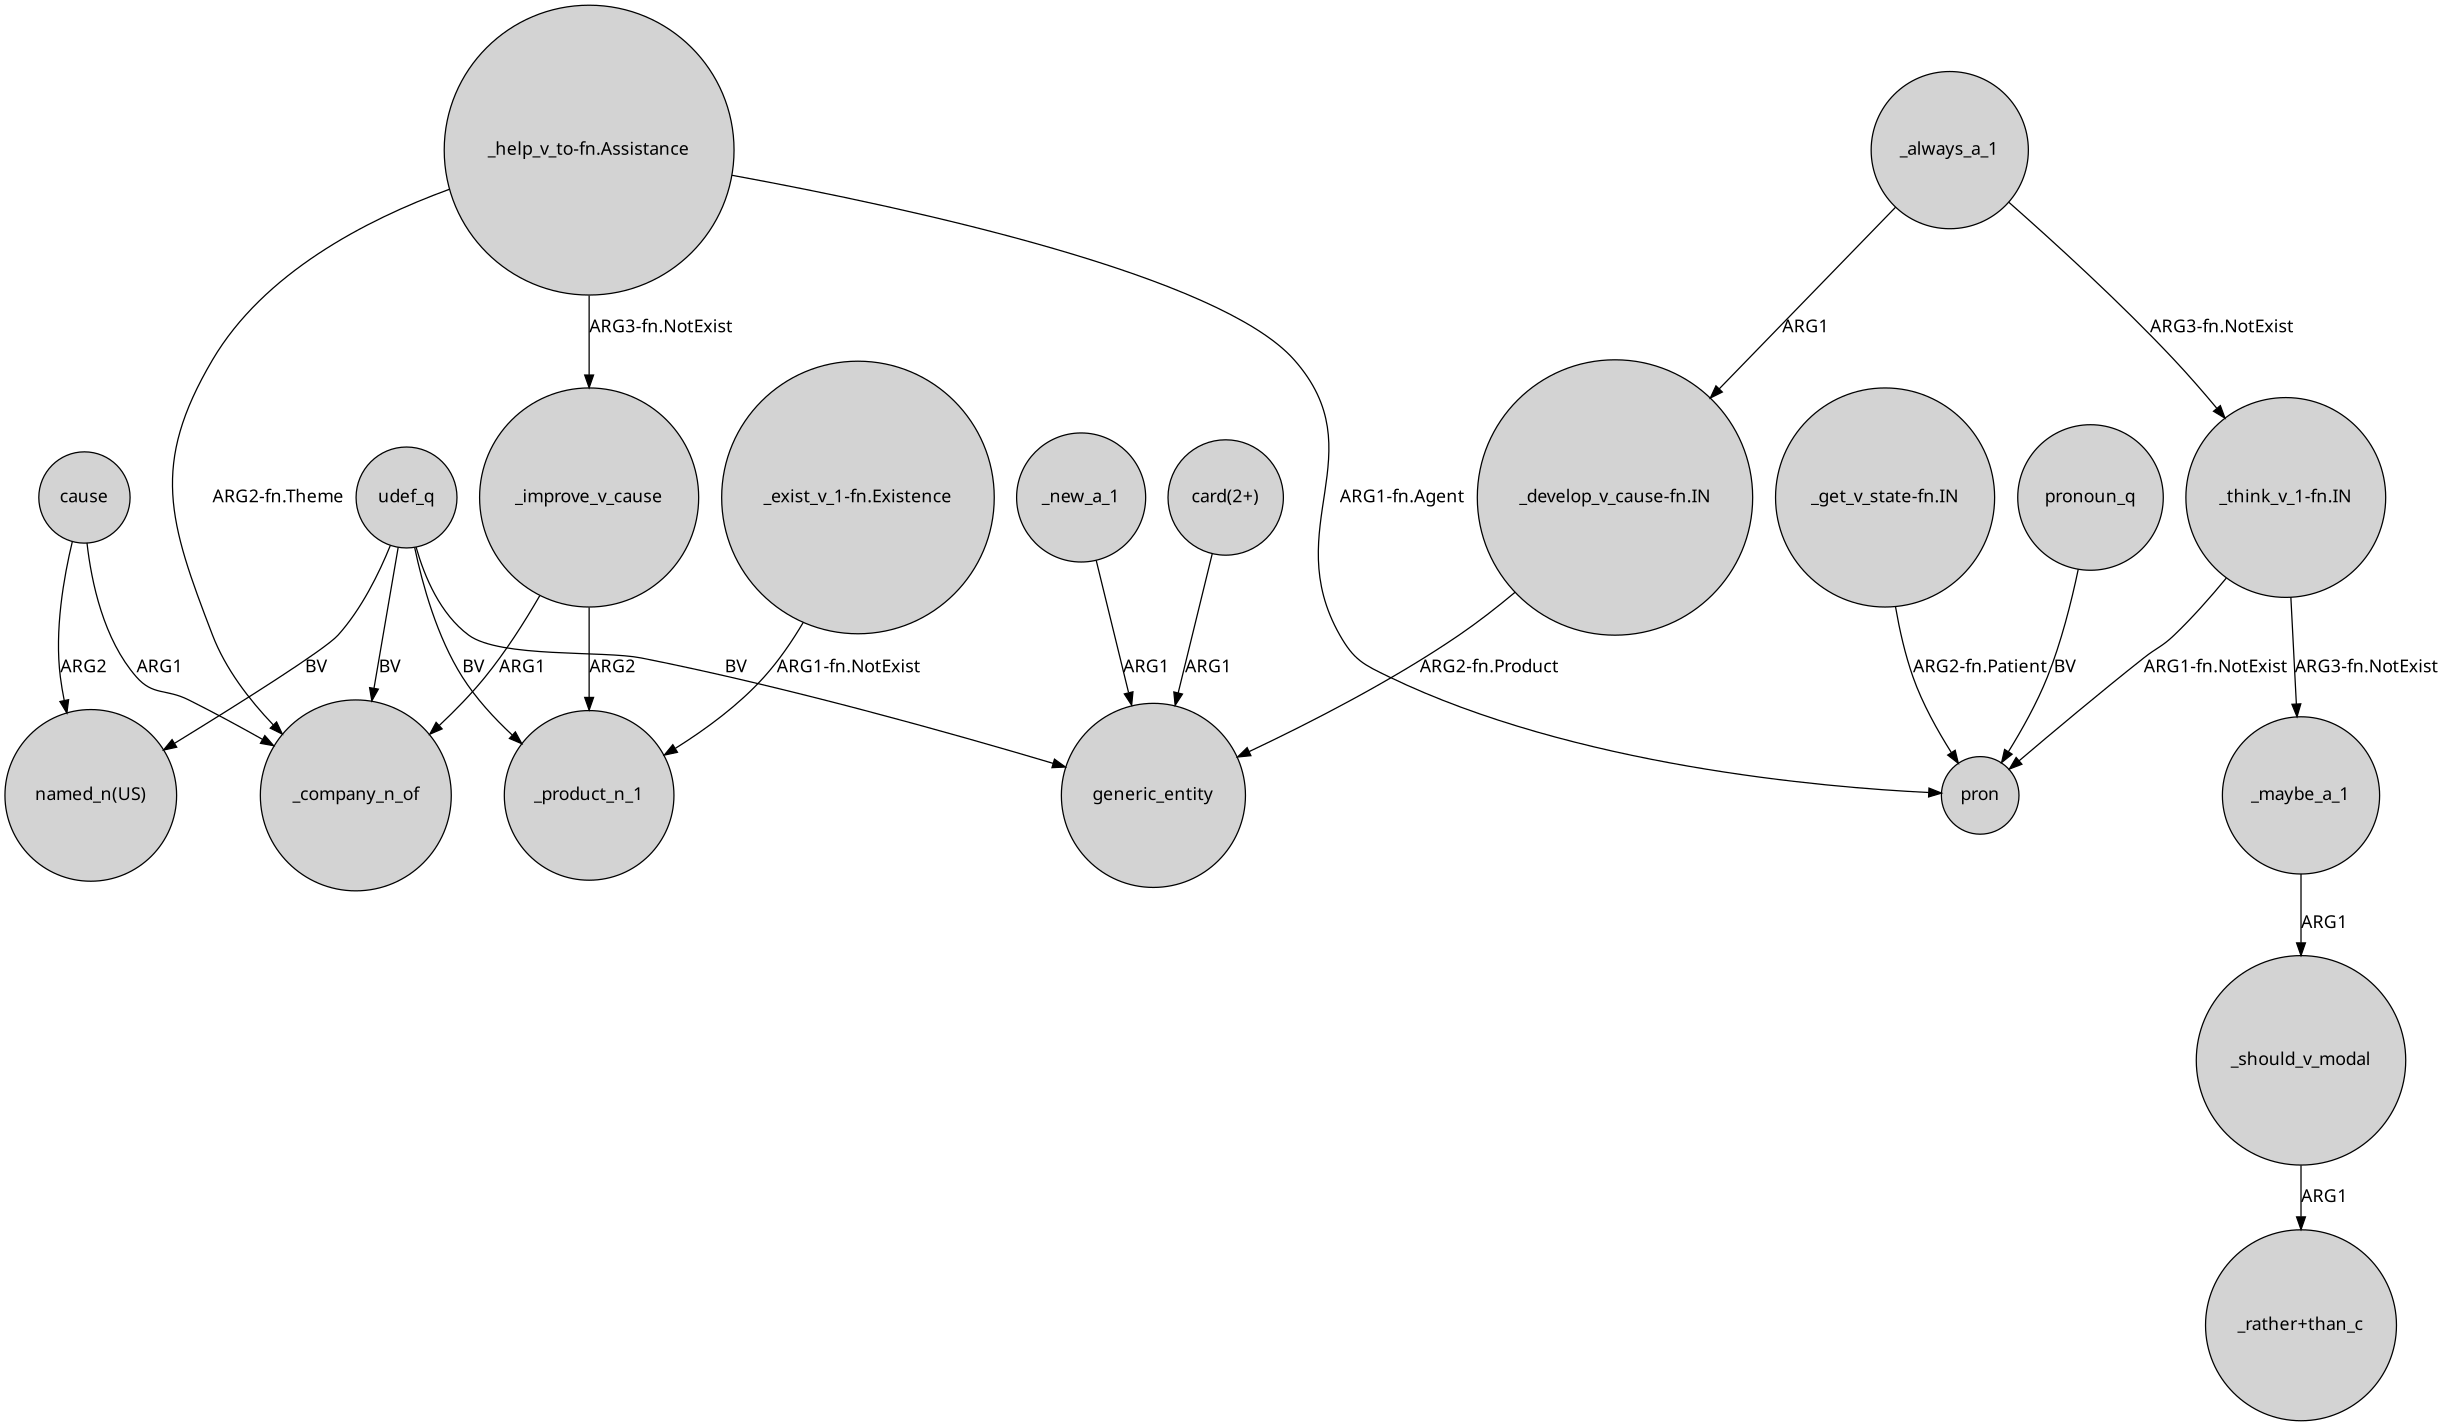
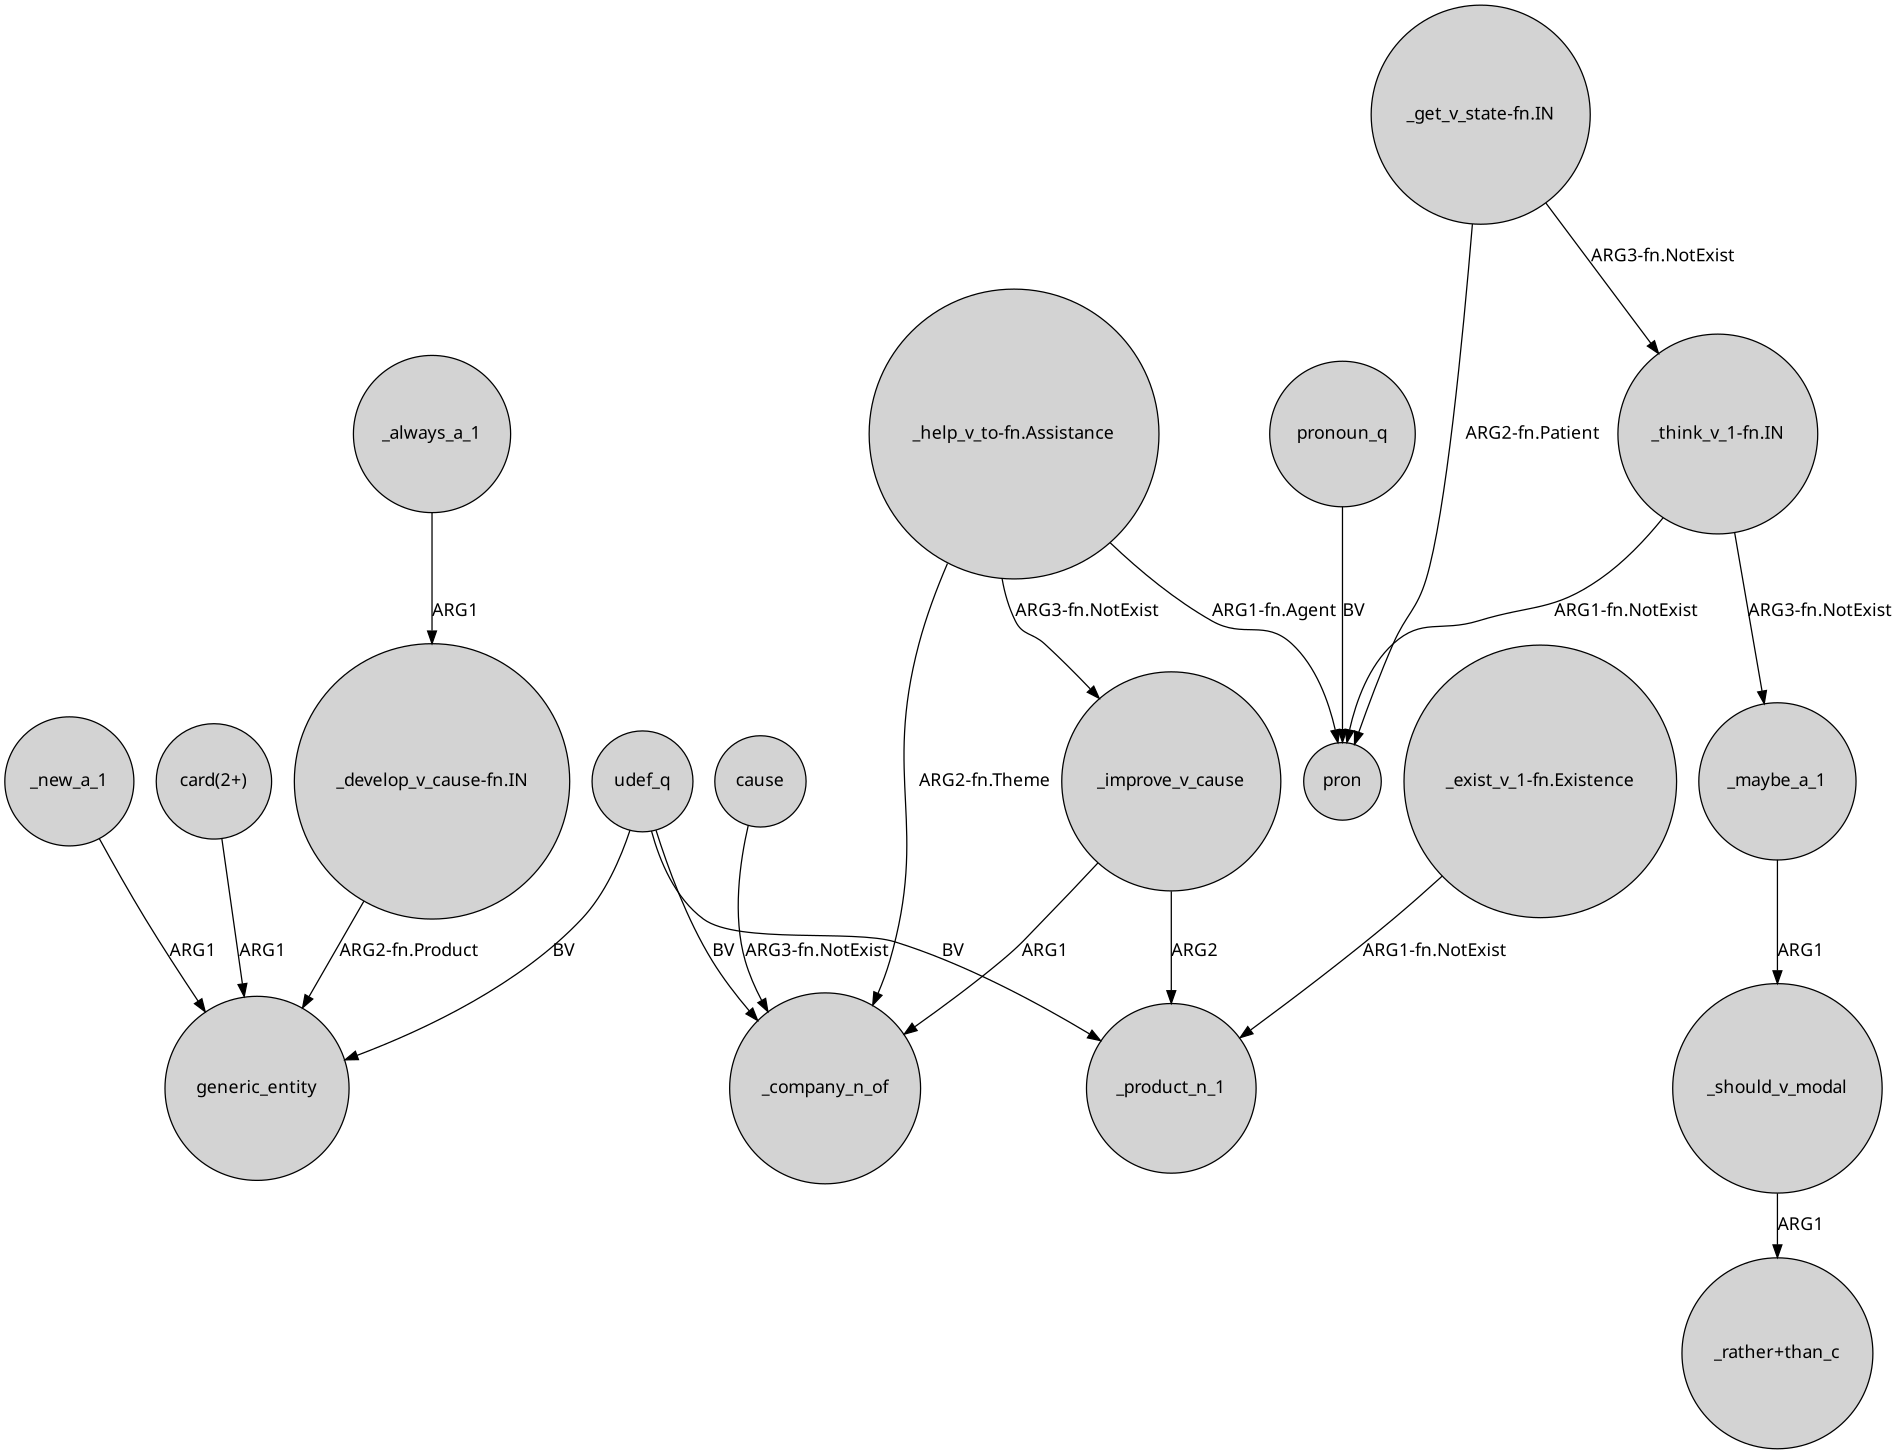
(2116, 301) -> (1598, 273)
(160, 667) -> (818, 951)
(91, 795) -> none
